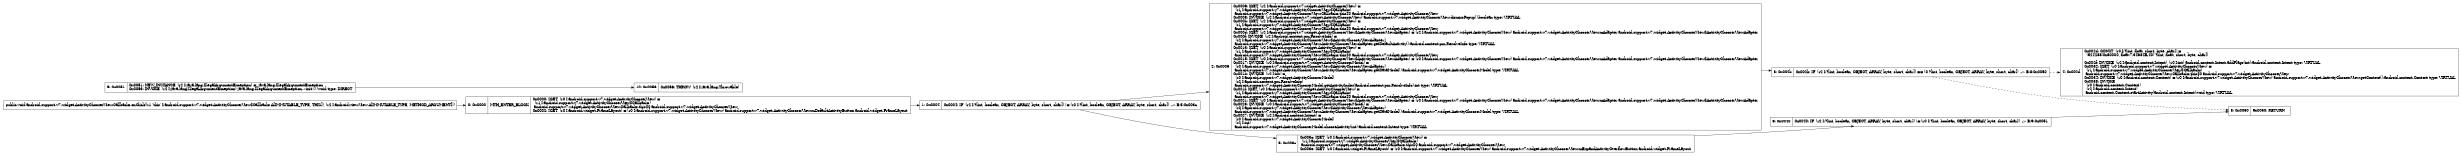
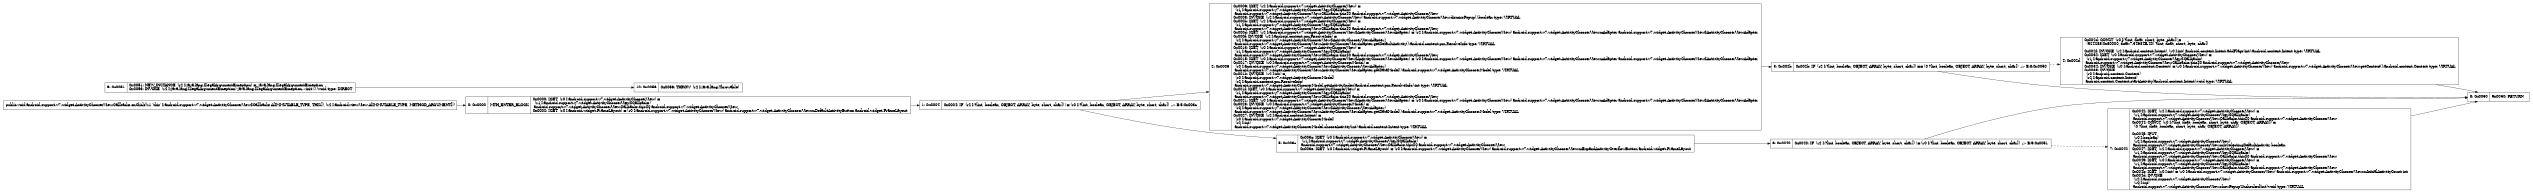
none -> (2456, 88)
(2079, 100) -> (2201, 95)
none -> (2259, 149)
